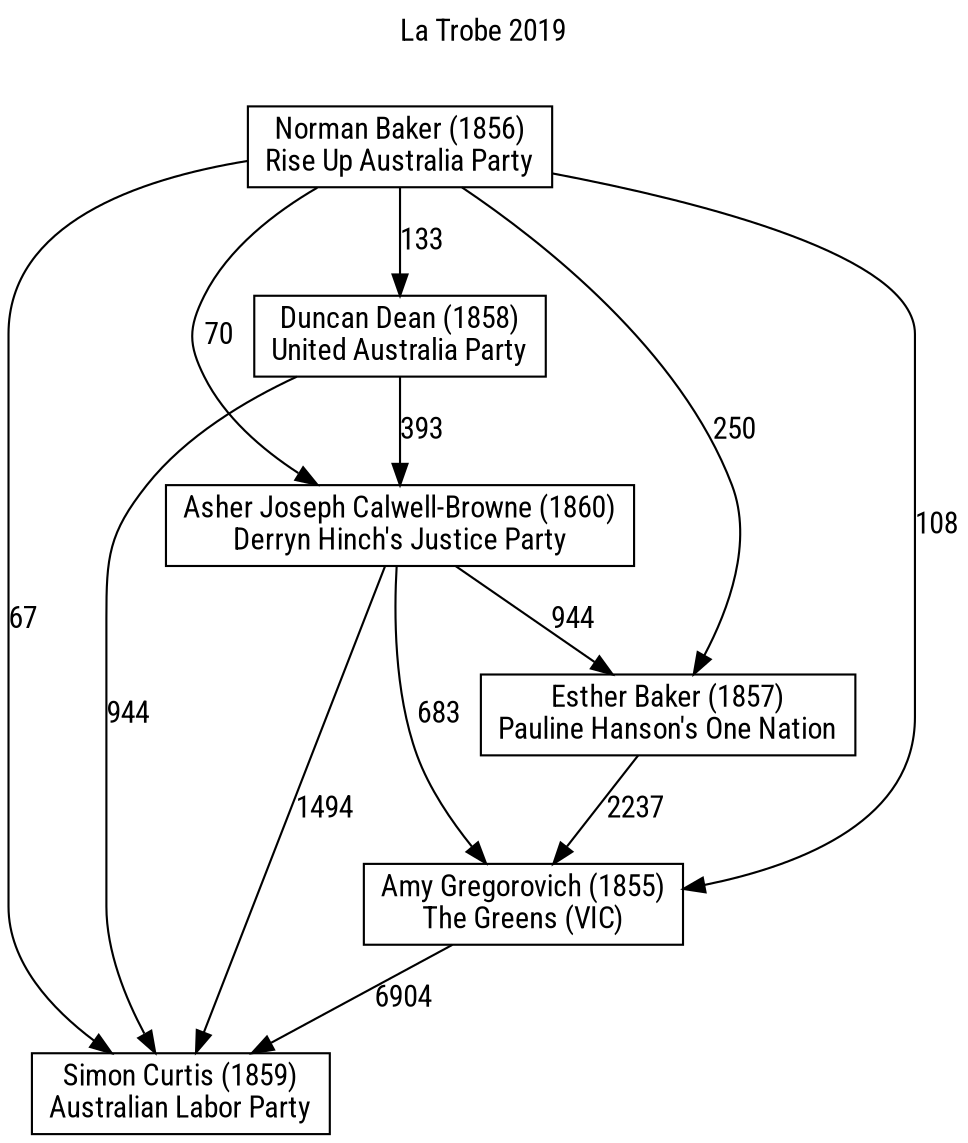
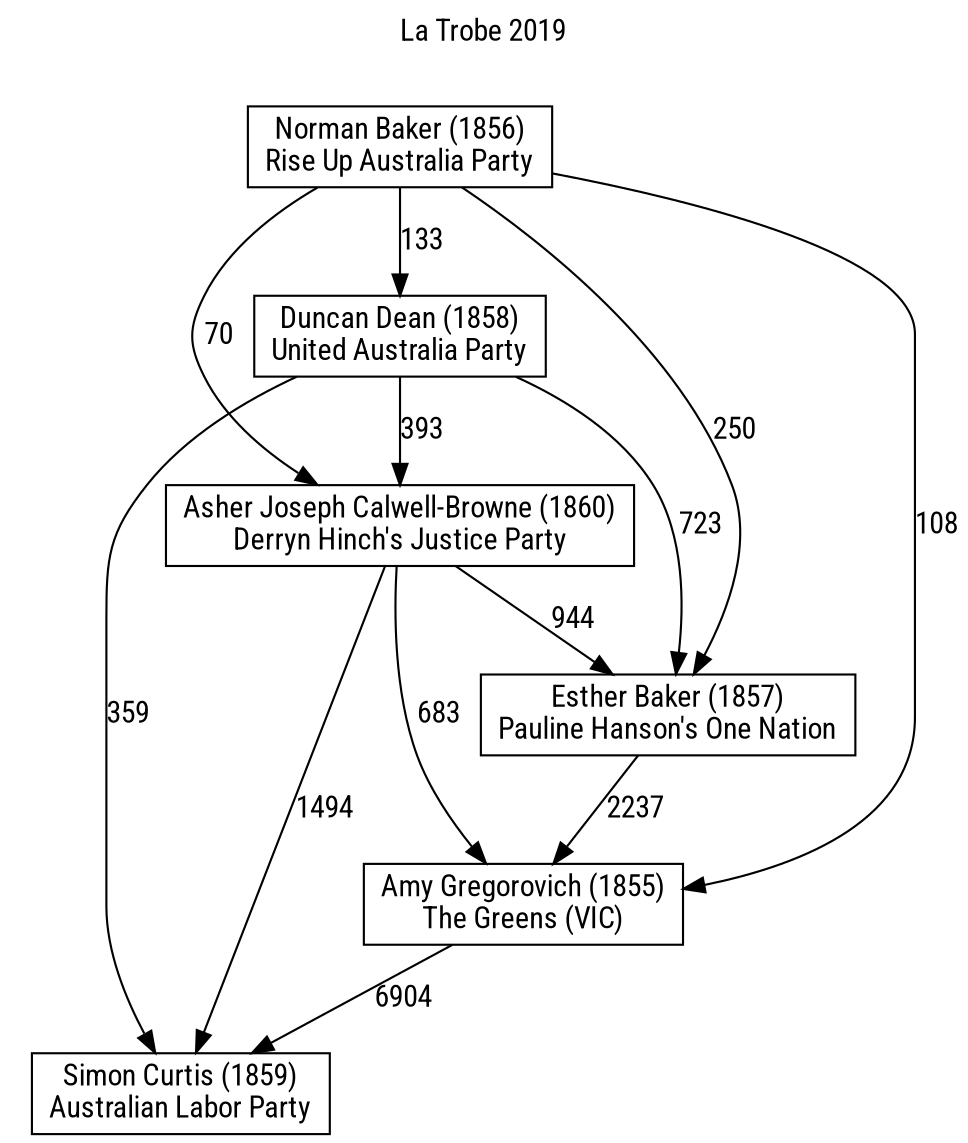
none -> (652, 483)
(9, 542) -> none
(129, 715) -> (129, 715)
